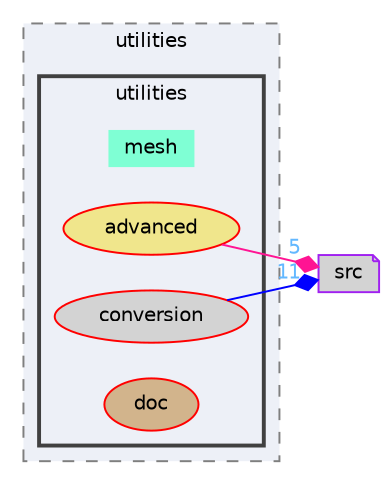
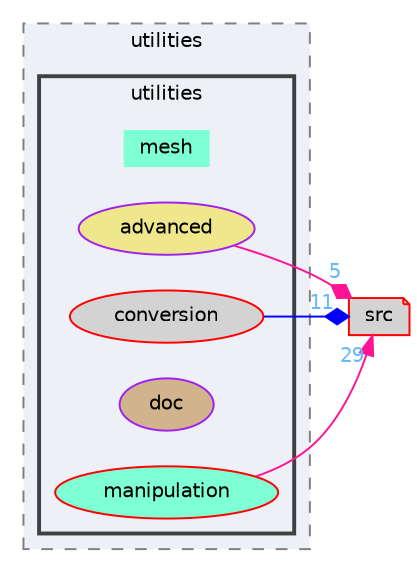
(151, 229) -> (167, 229)
(349, 274) -> (379, 317)
(151, 405) -> (167, 405)
none -> (167, 492)
